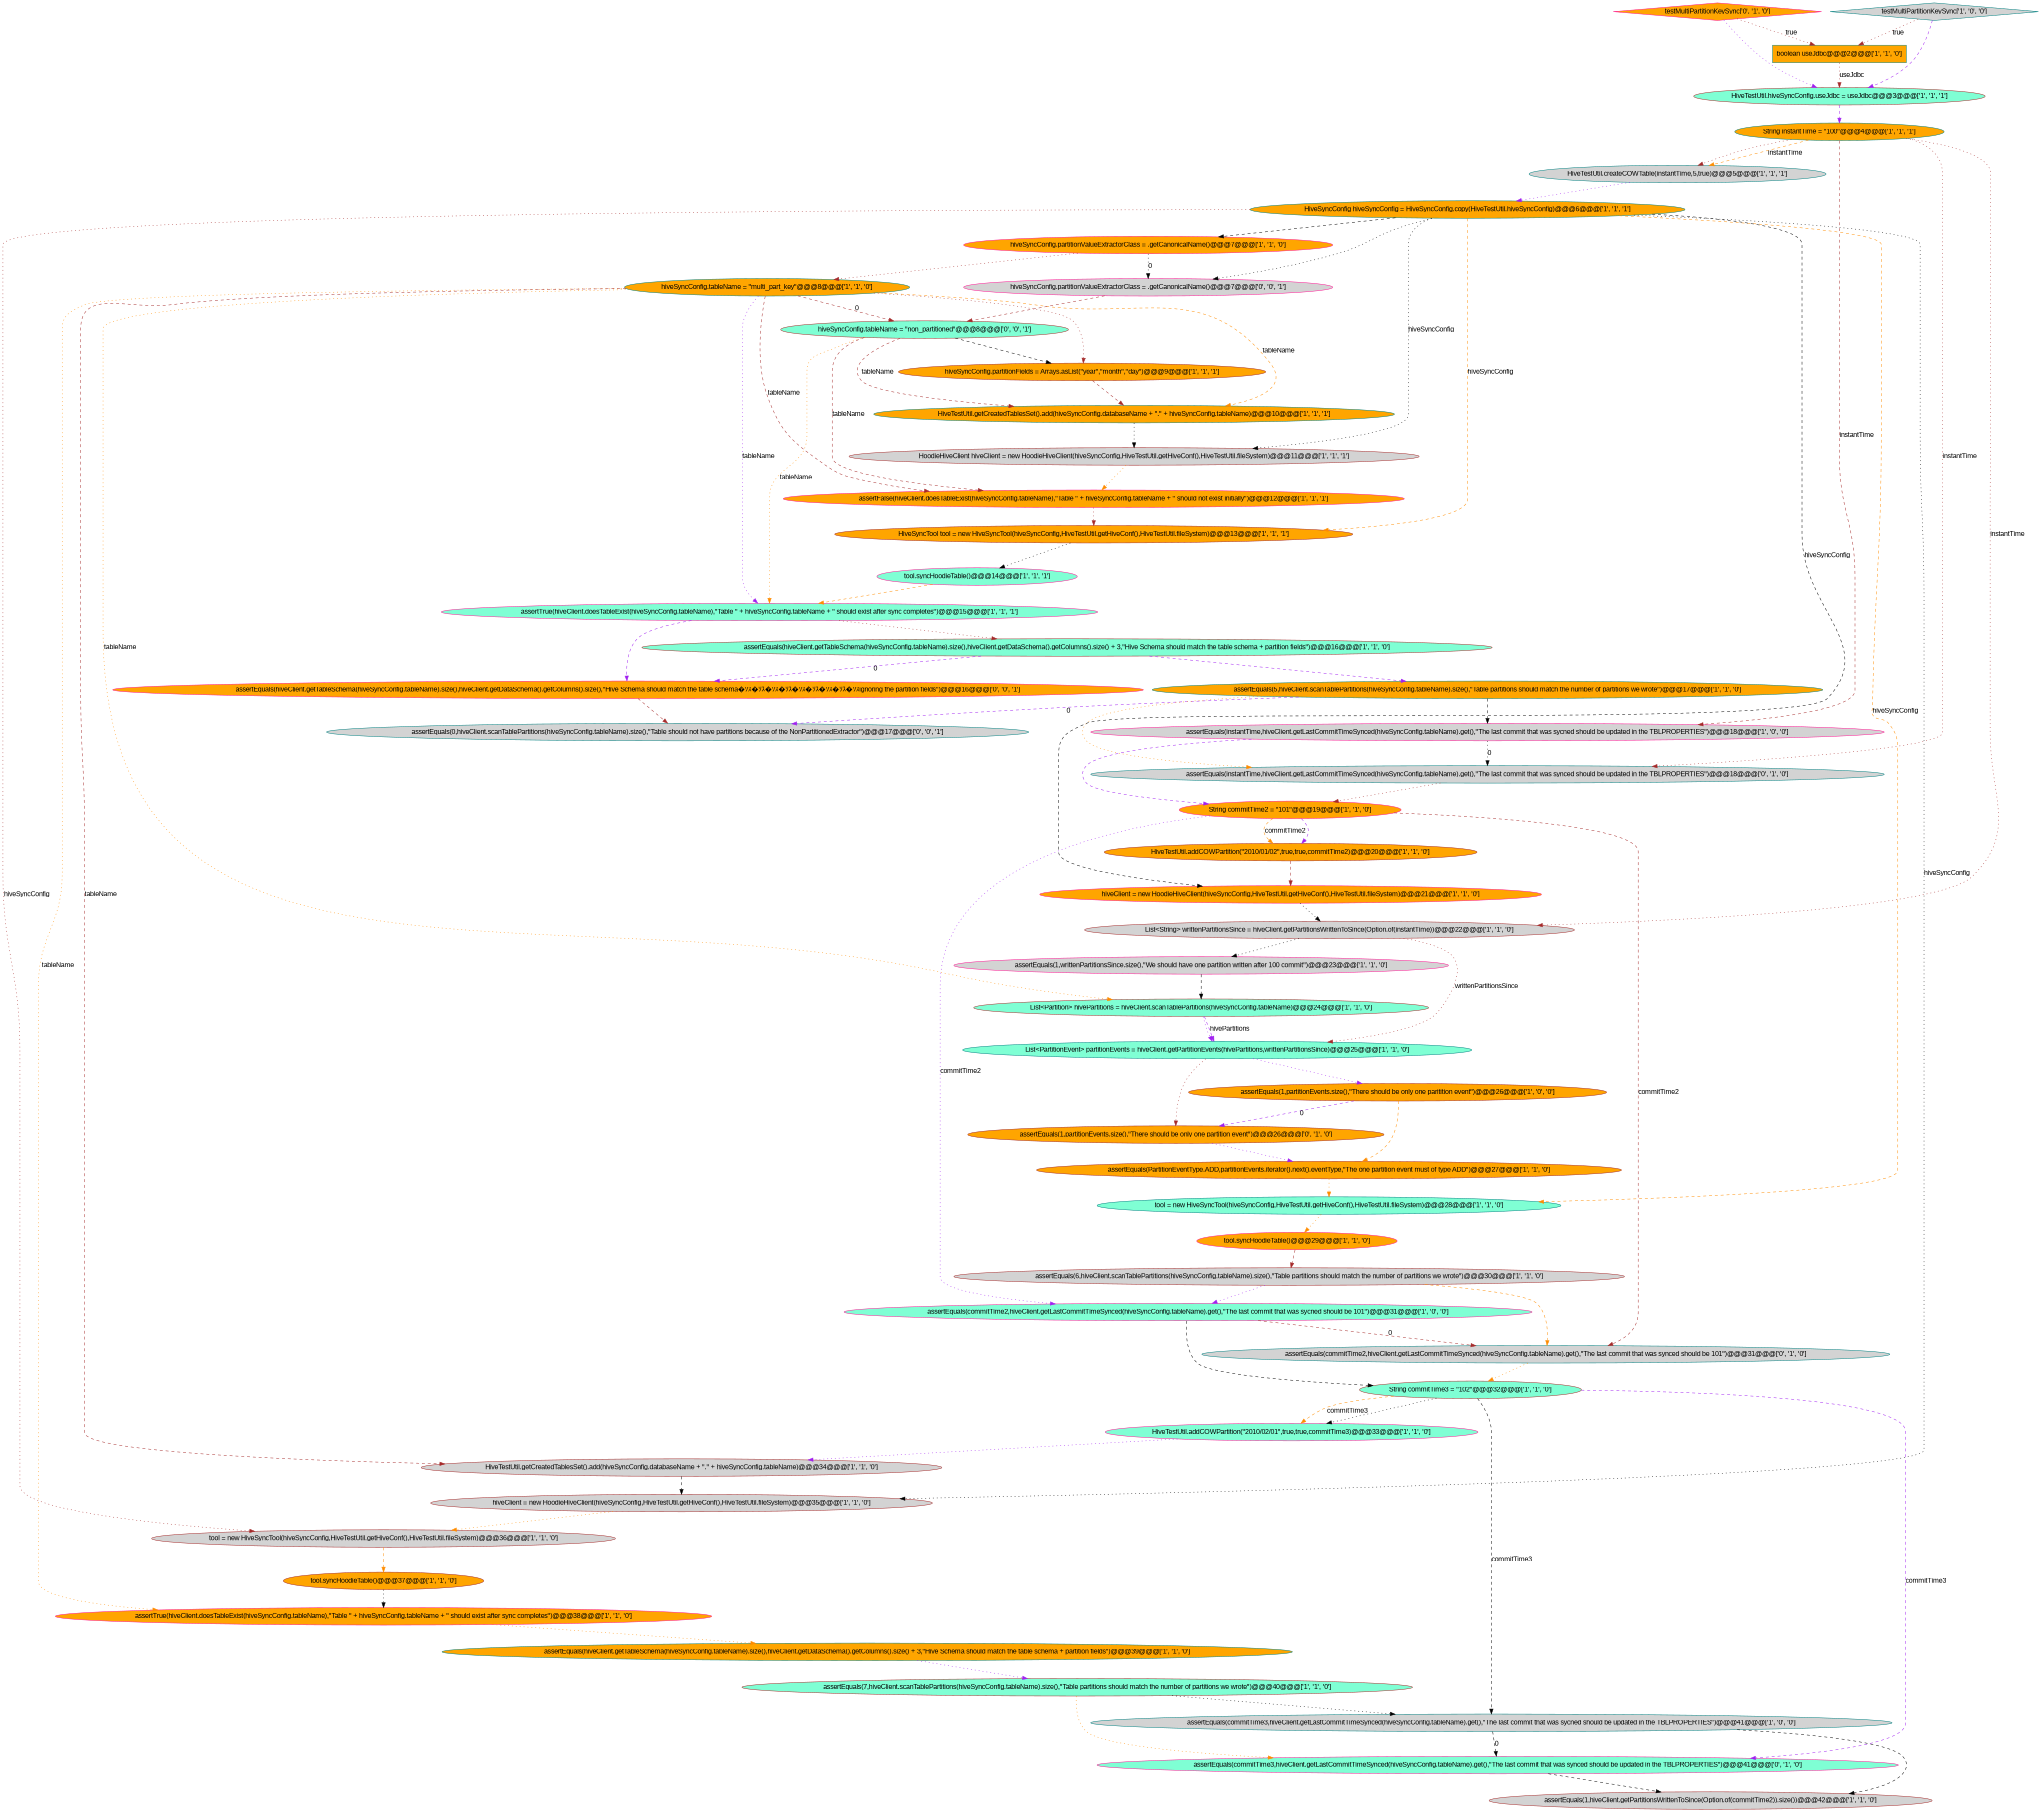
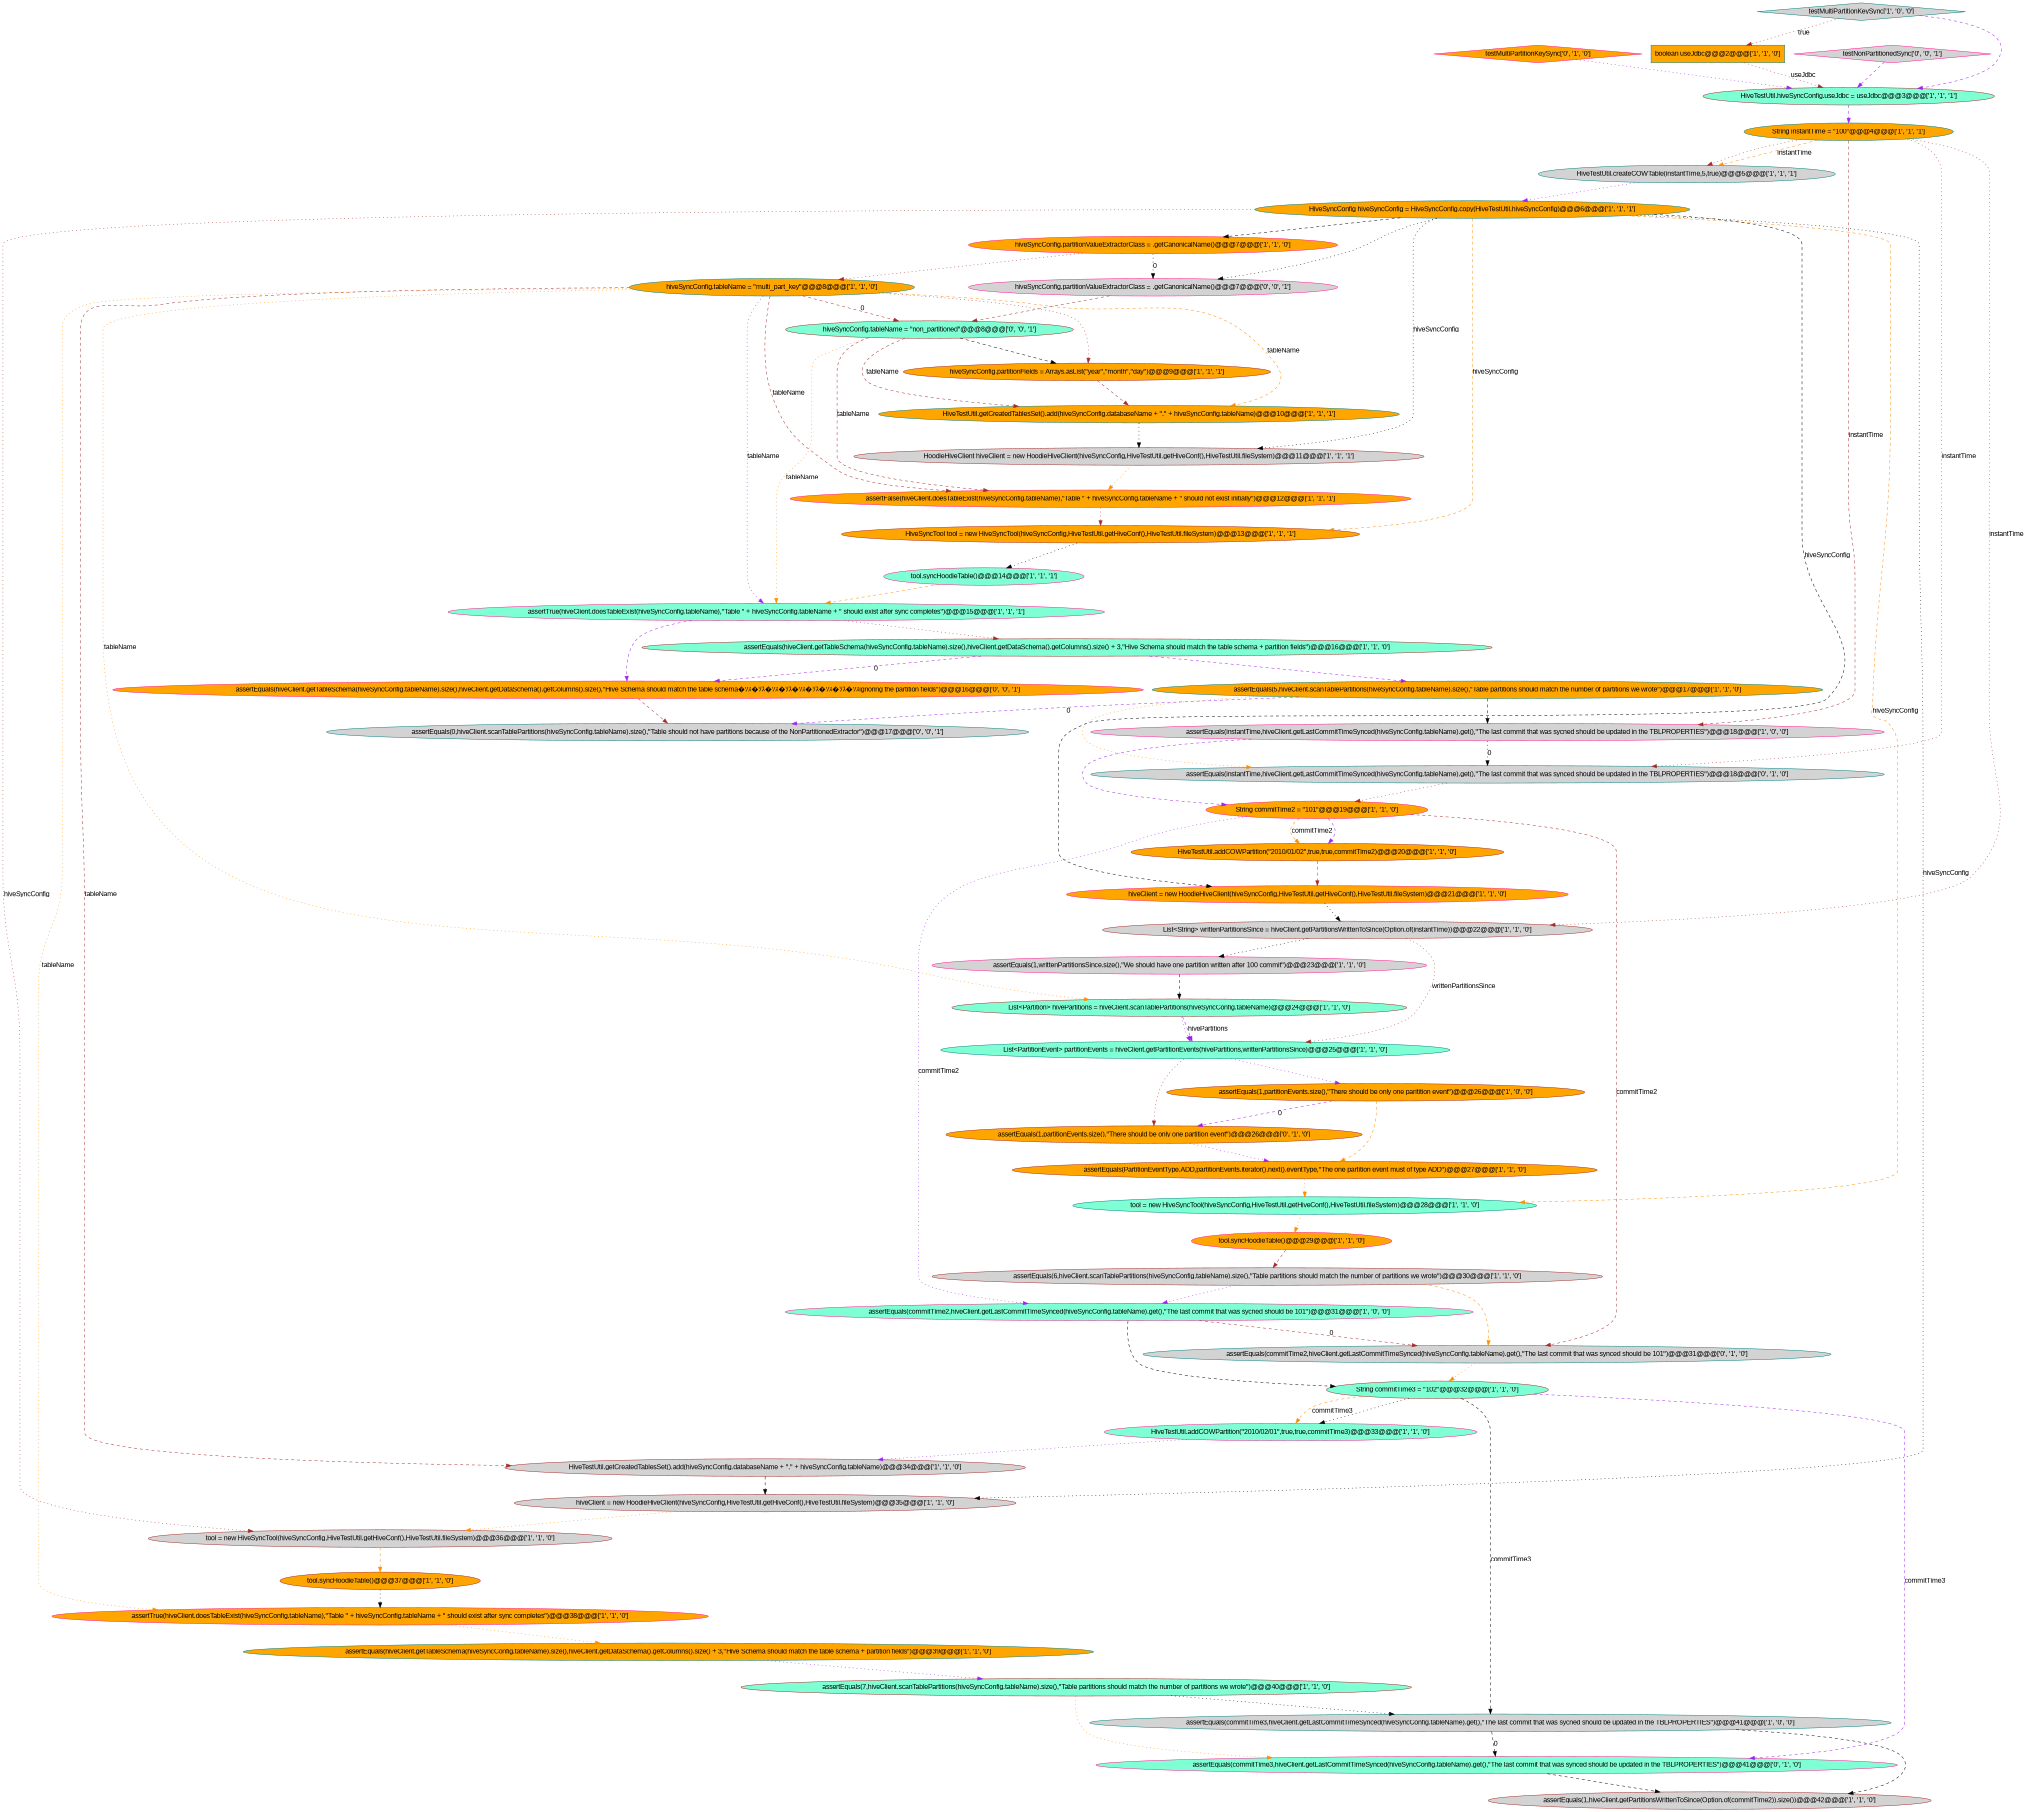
(1774, 31) -> none
none -> (1892, 54)
